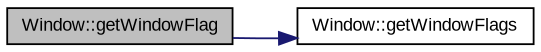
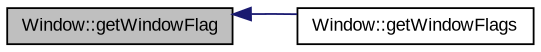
(256, 38) -> (274, 14)
